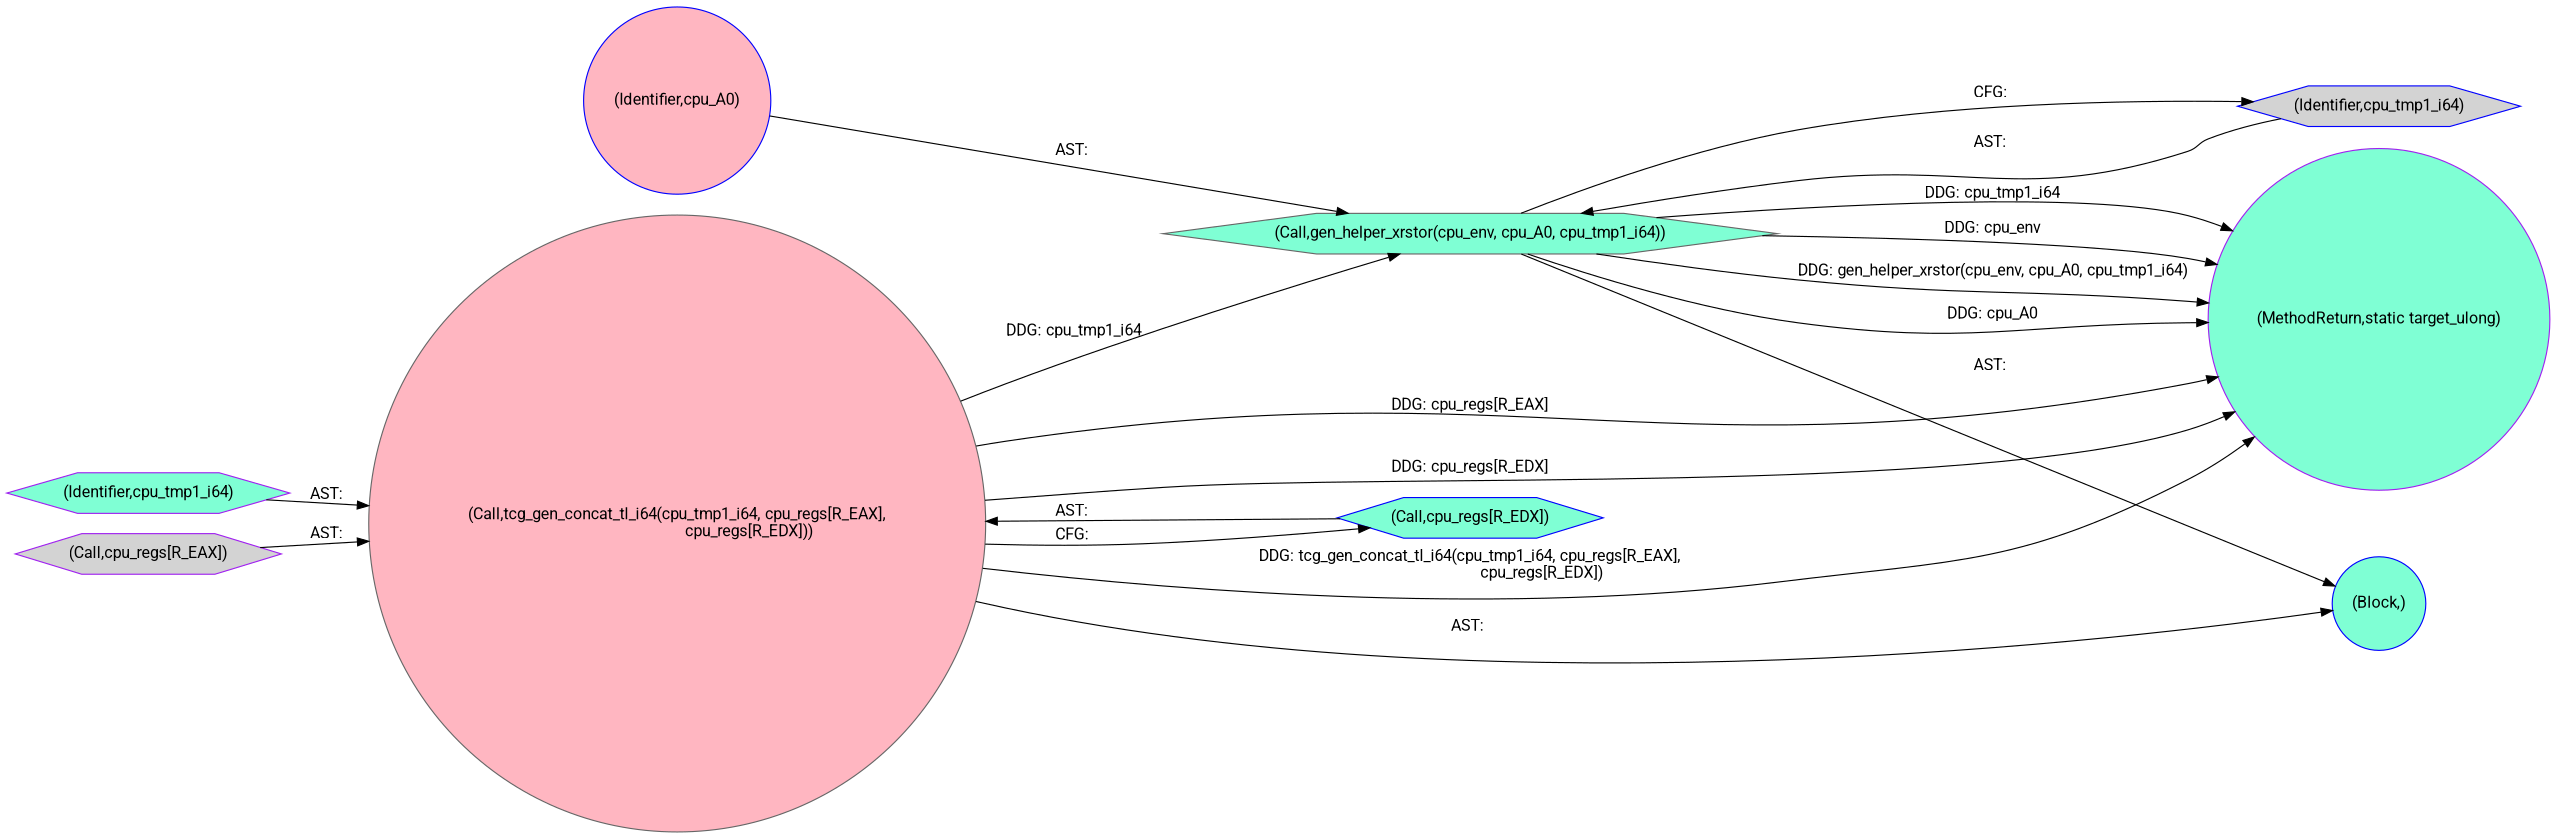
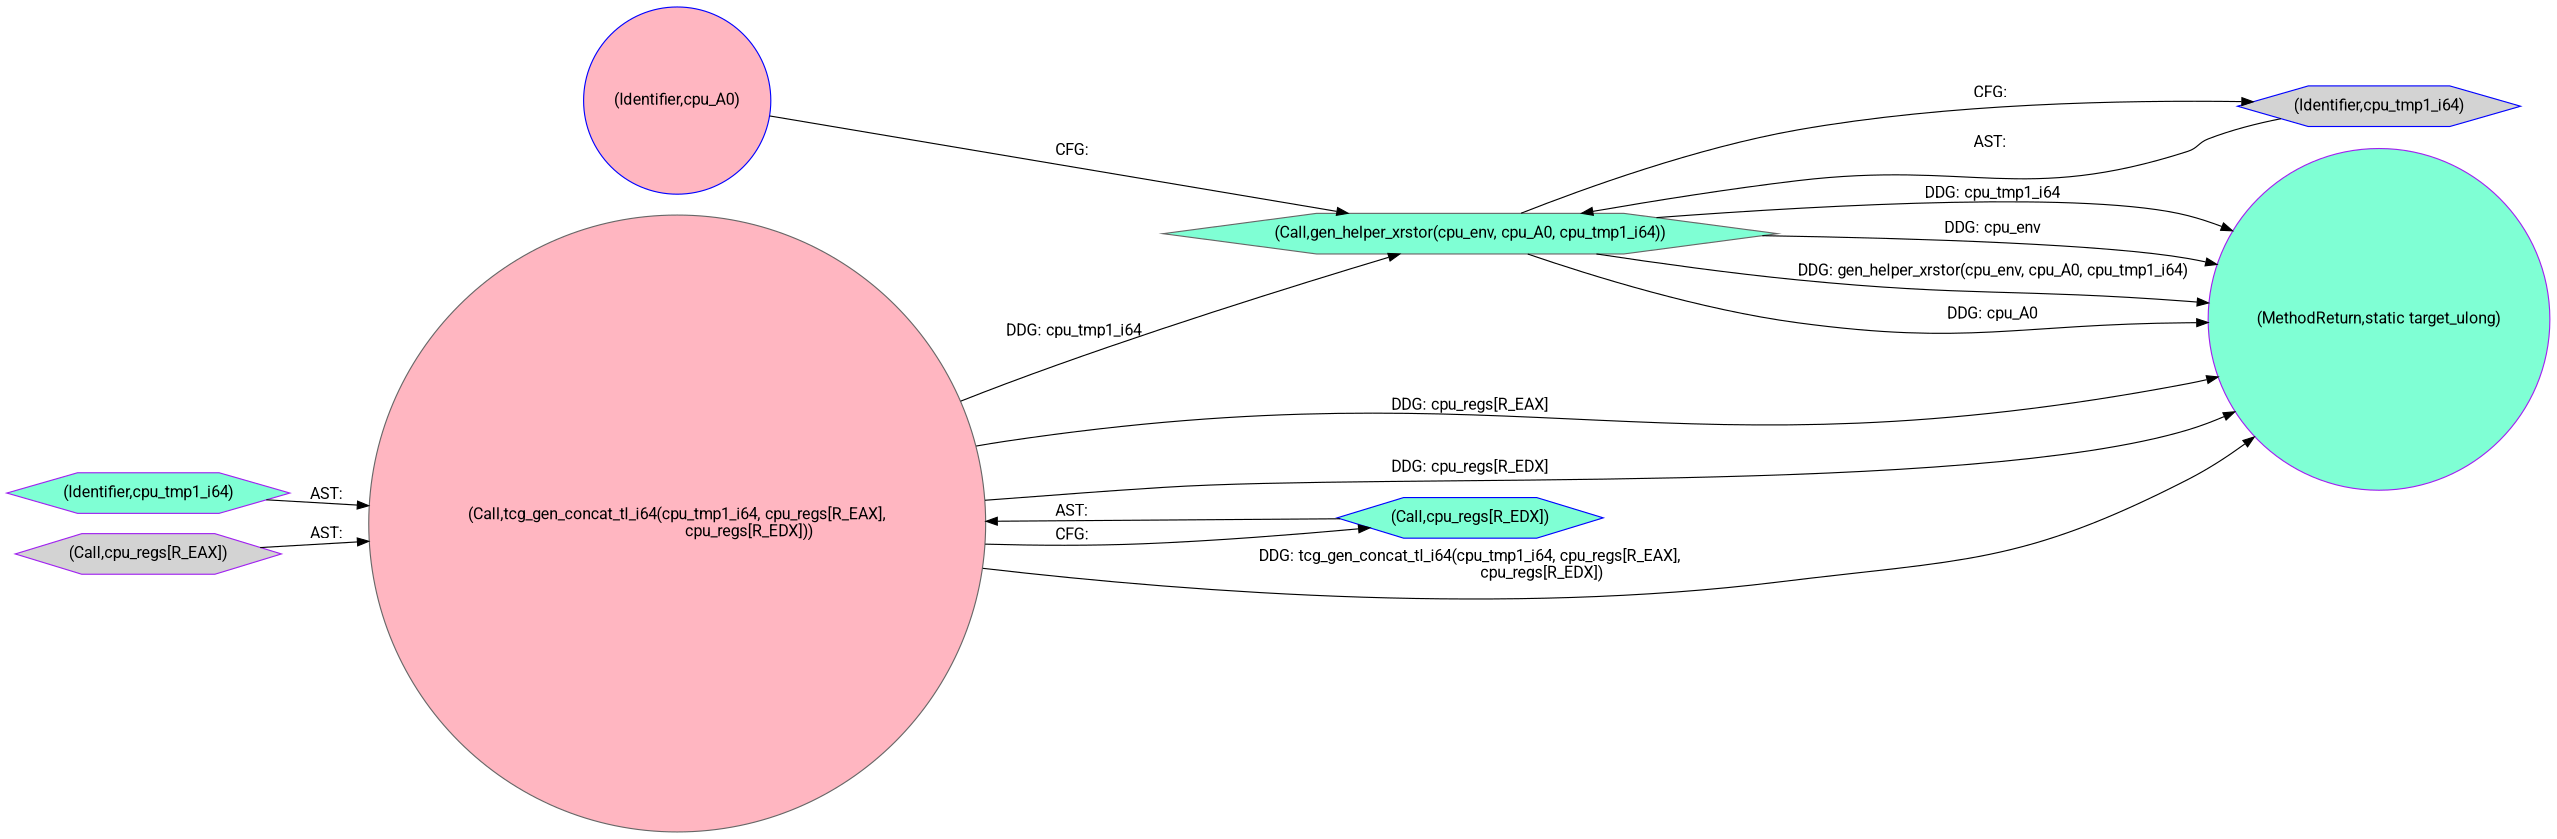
(1074, 151) -> (1074, 151)
(2379, 604) -> none
